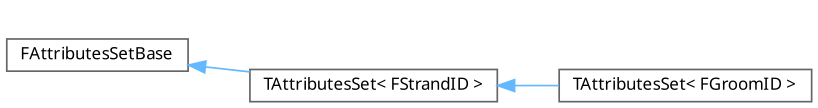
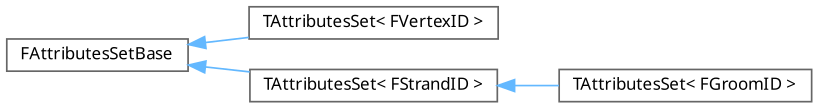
none -> (374, 23)
